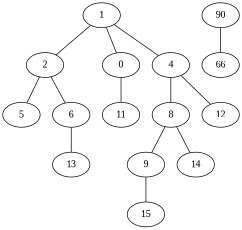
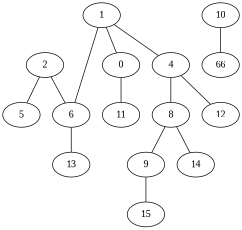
(221, 15) -> (221, 15)
(73, 40) -> (86, 65)
